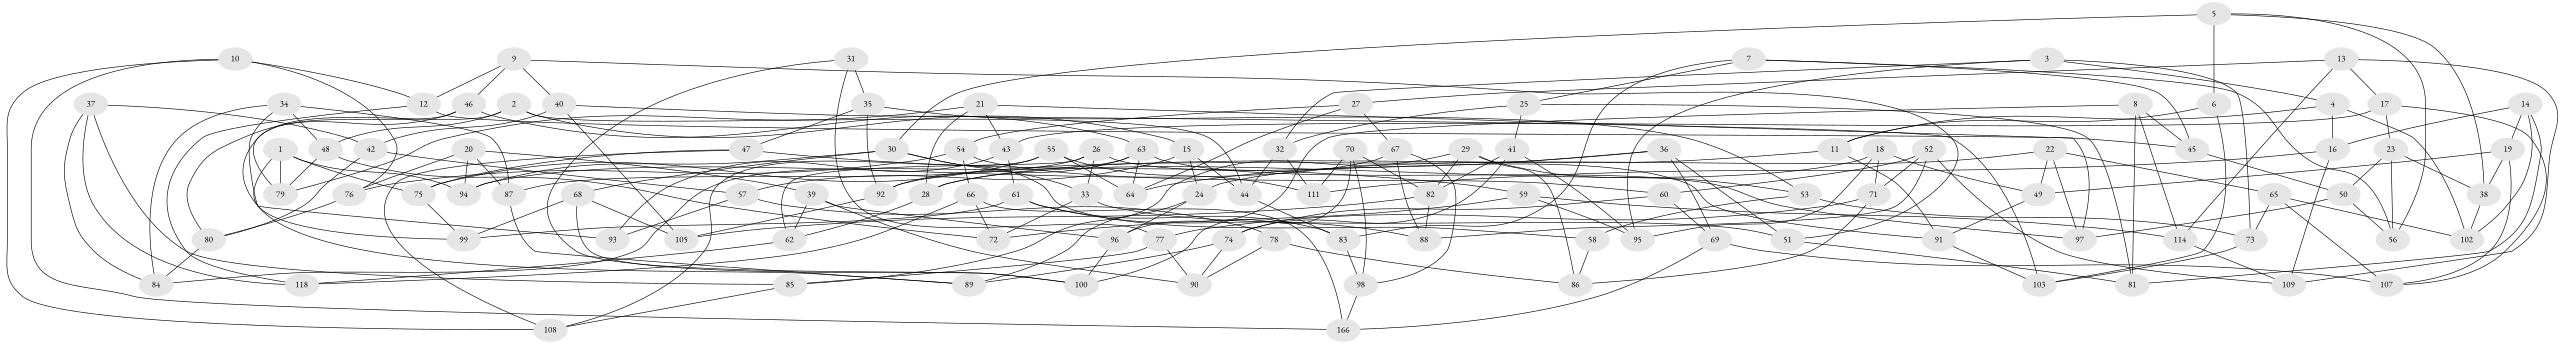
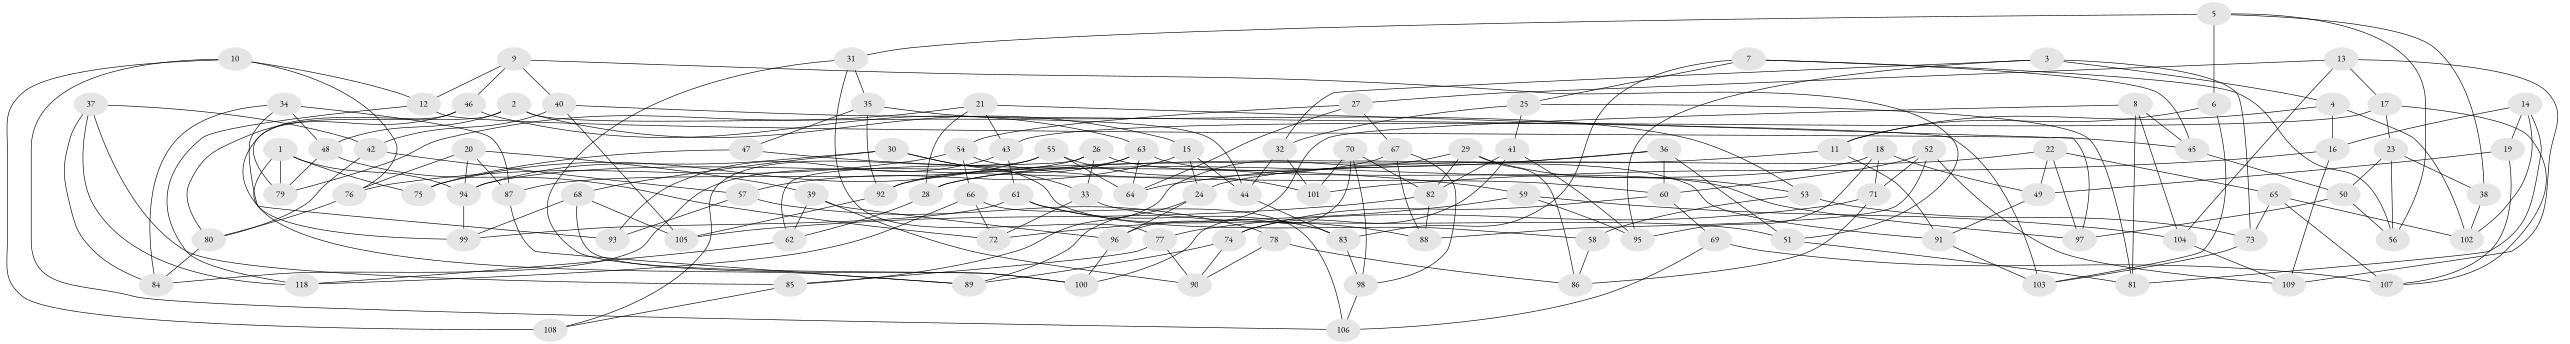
(1538, 39) -> (1531, 23)
(448, 168) -> none
(2496, 172) -> none
(1314, 195) -> (1314, 195)
(1693, 195) -> (1664, 168)
(441, 217) -> (464, 217)
(2180, 240) -> (2180, 240)
(1343, 330) -> (1343, 330)
